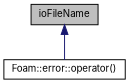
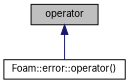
(65, 15) -> (65, 15)
